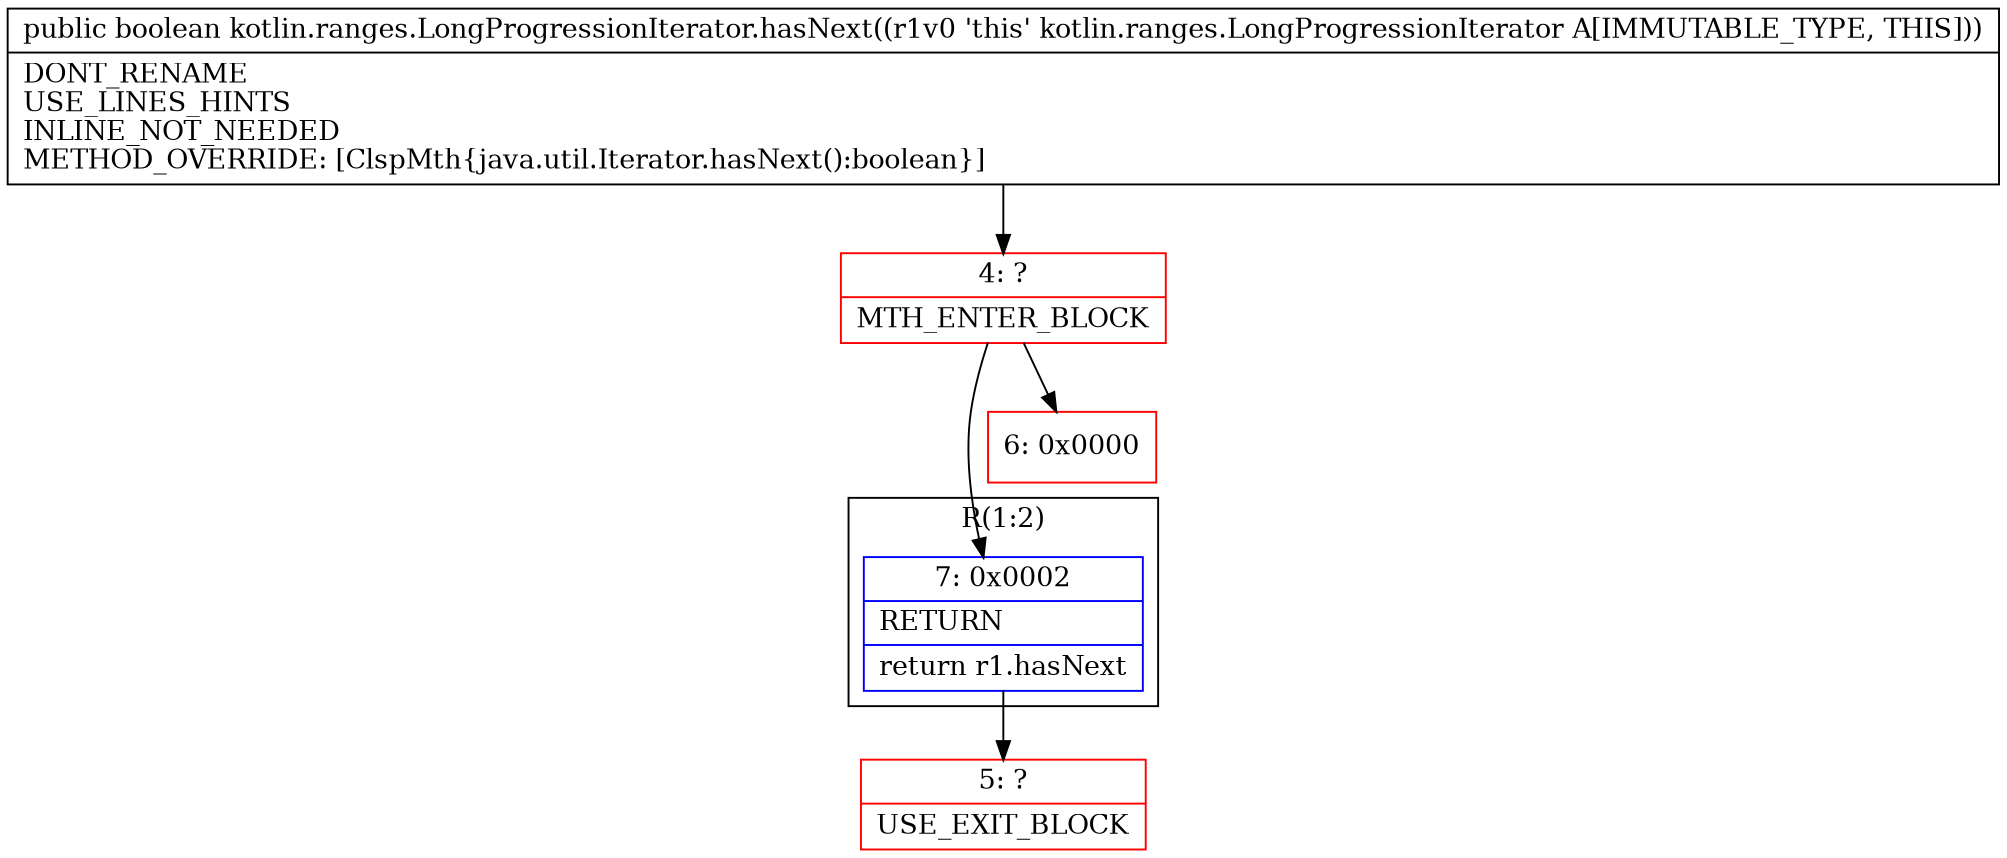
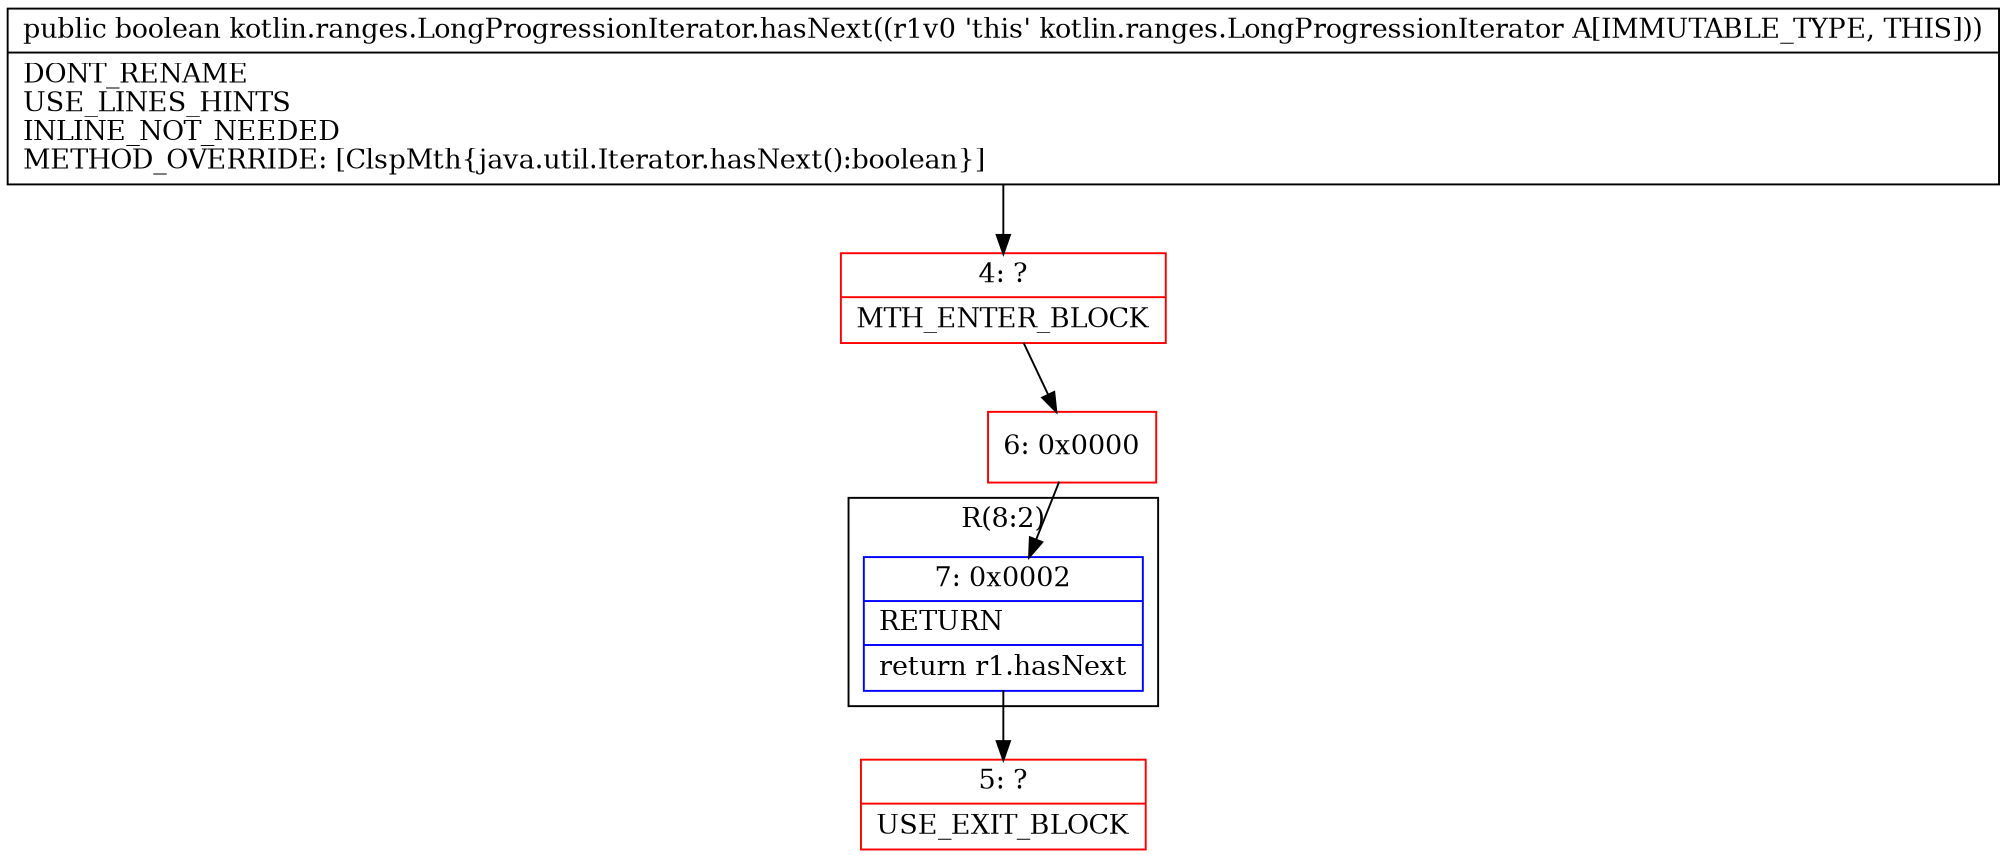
(969, 440) -> (1048, 511)
(1003, 520) -> (1003, 520)
